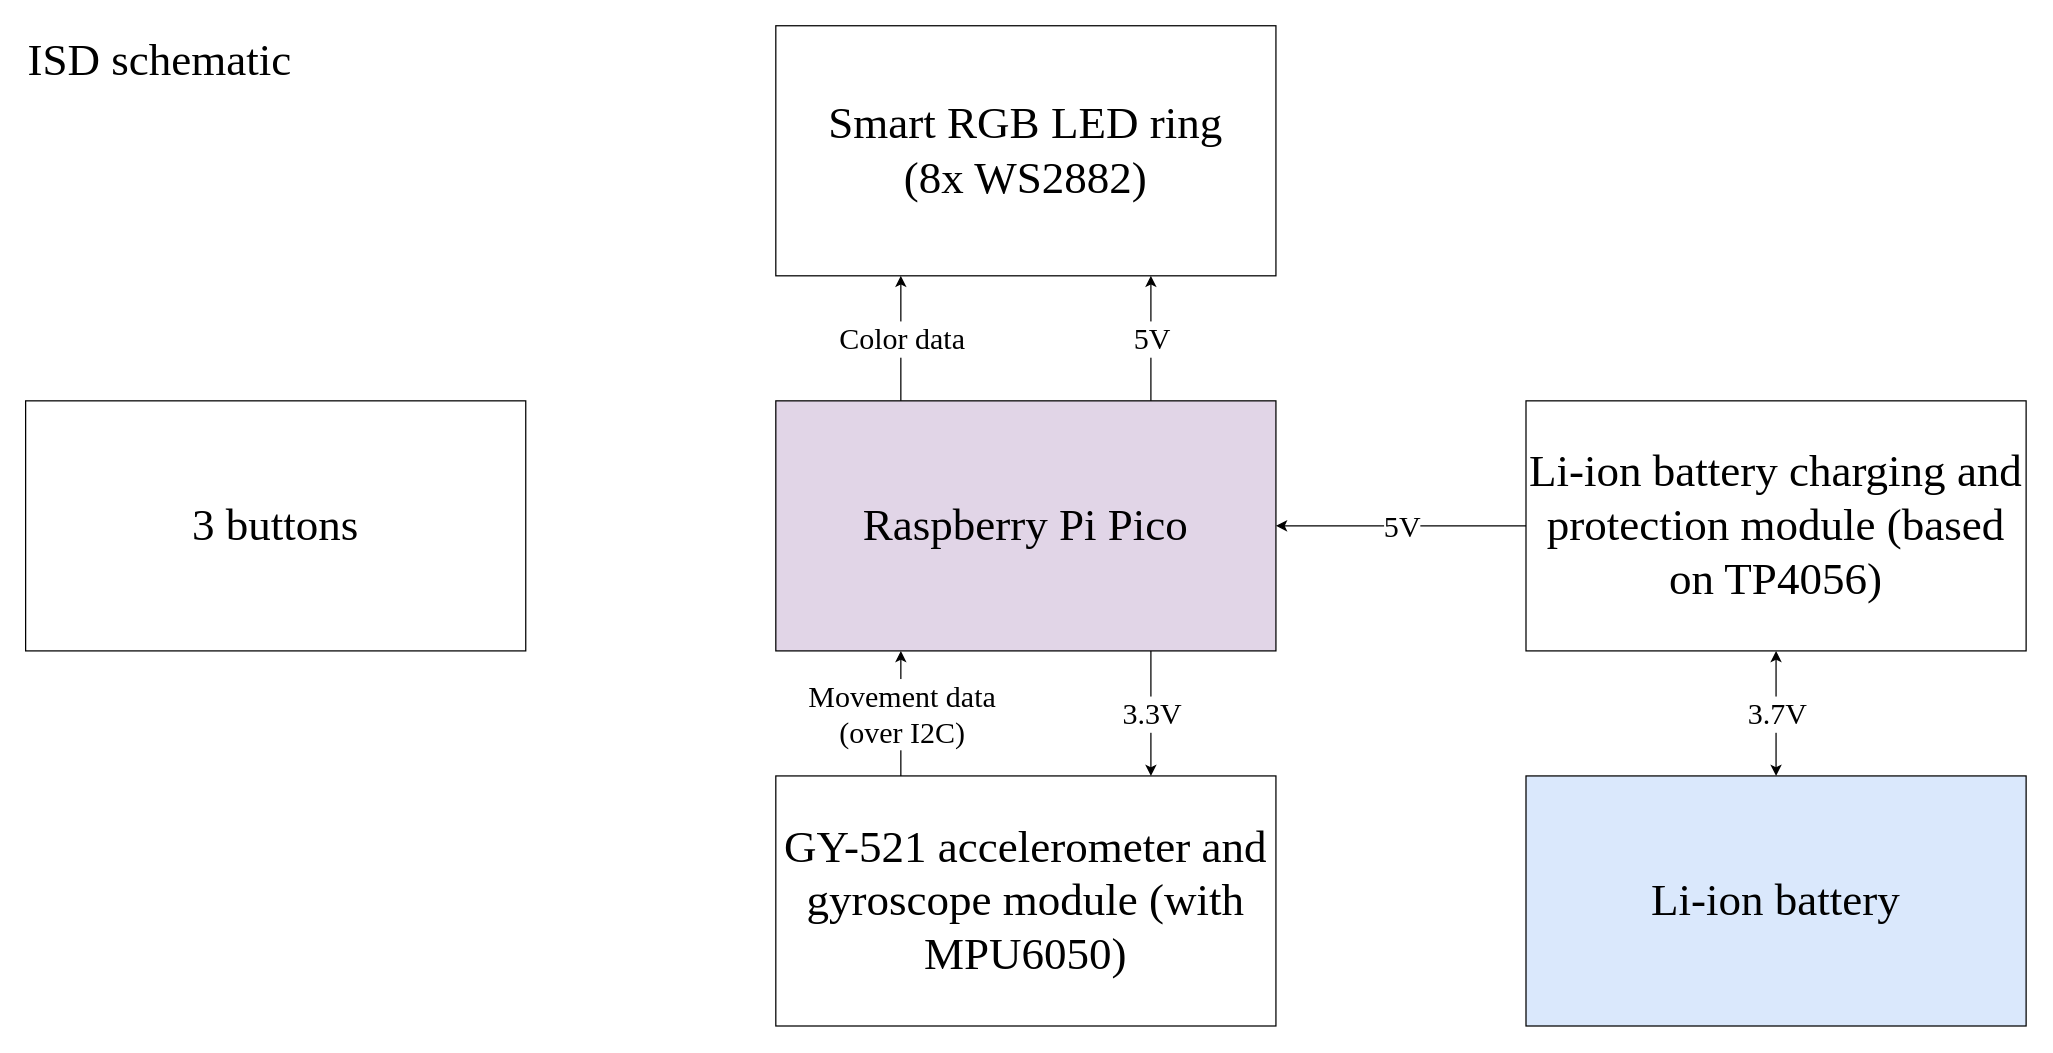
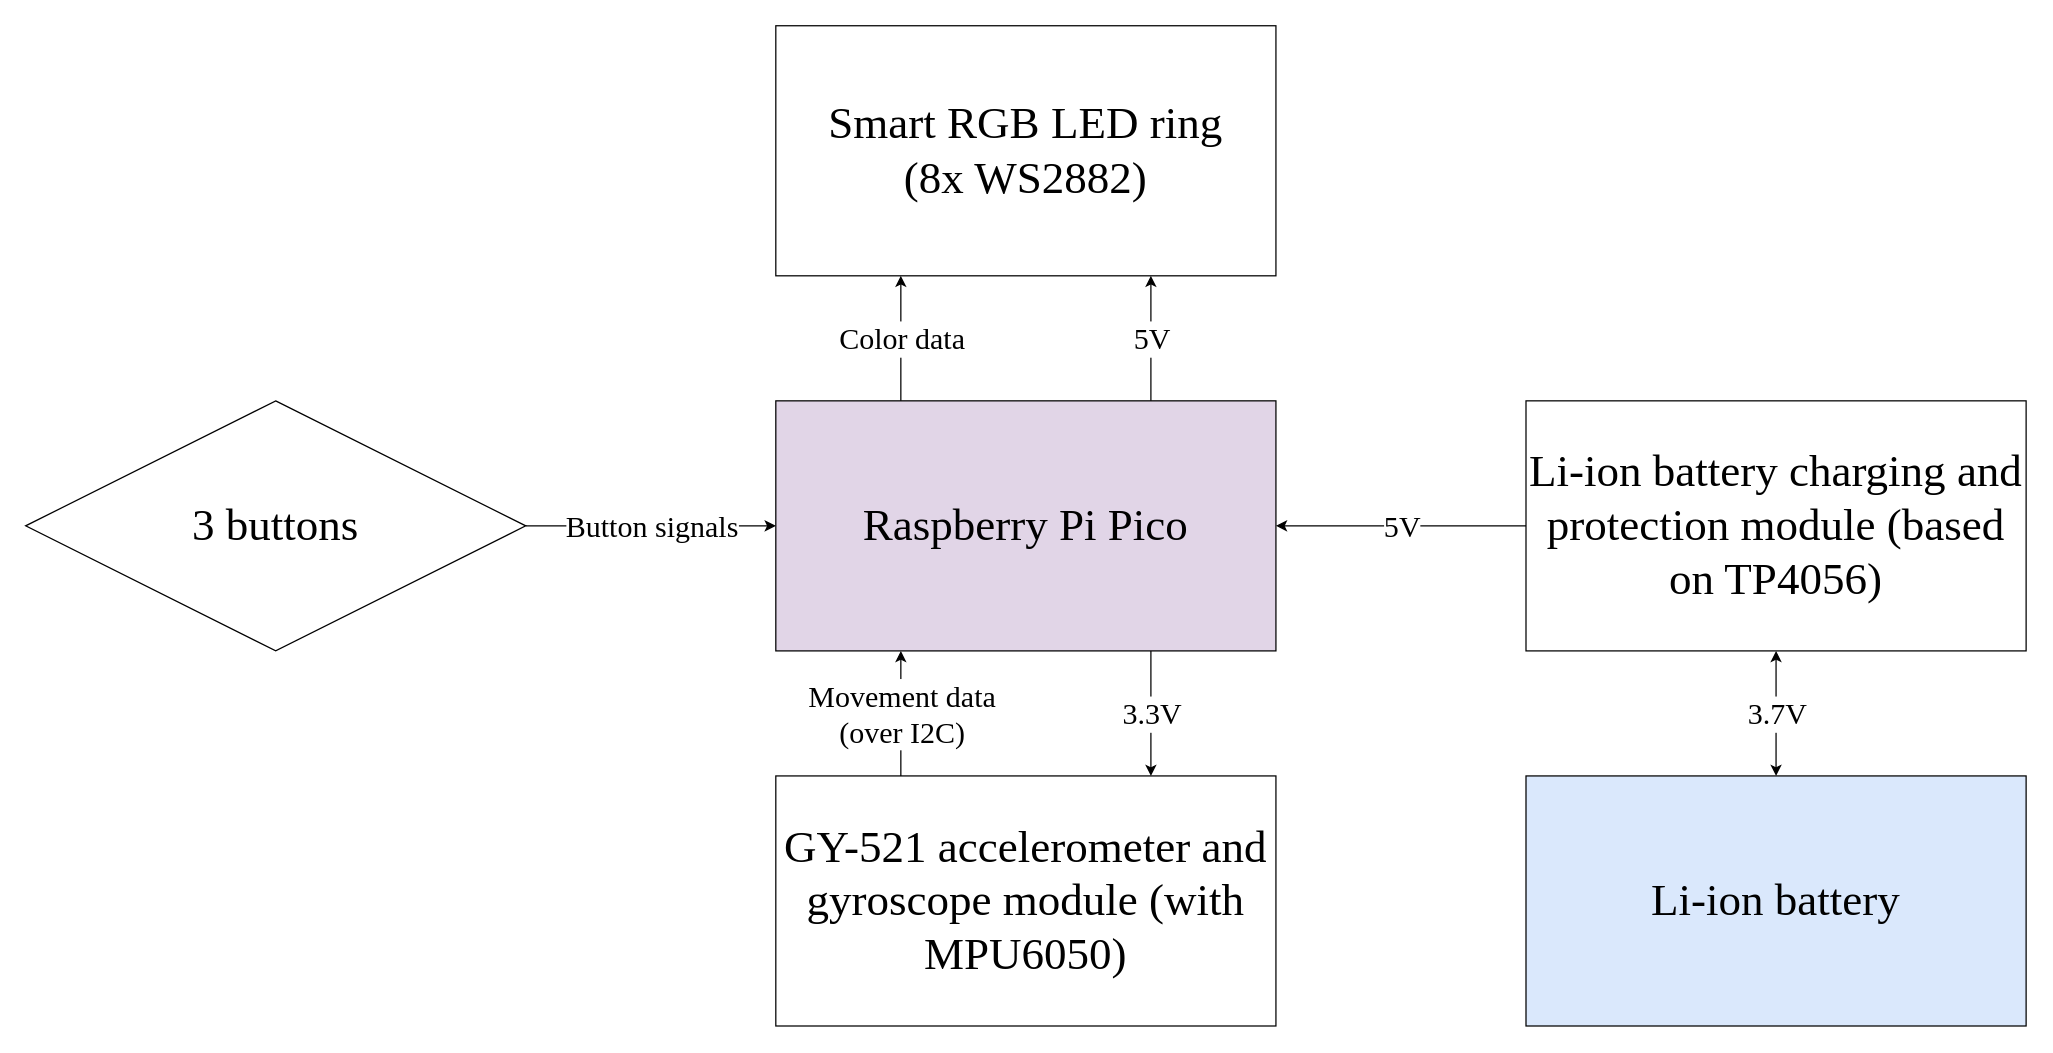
(260, 88) -> none
(276, 526) -> (276, 526)
none -> (586, 526)
